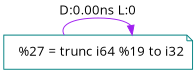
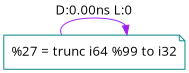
(98, 52) -> (94, 52)
